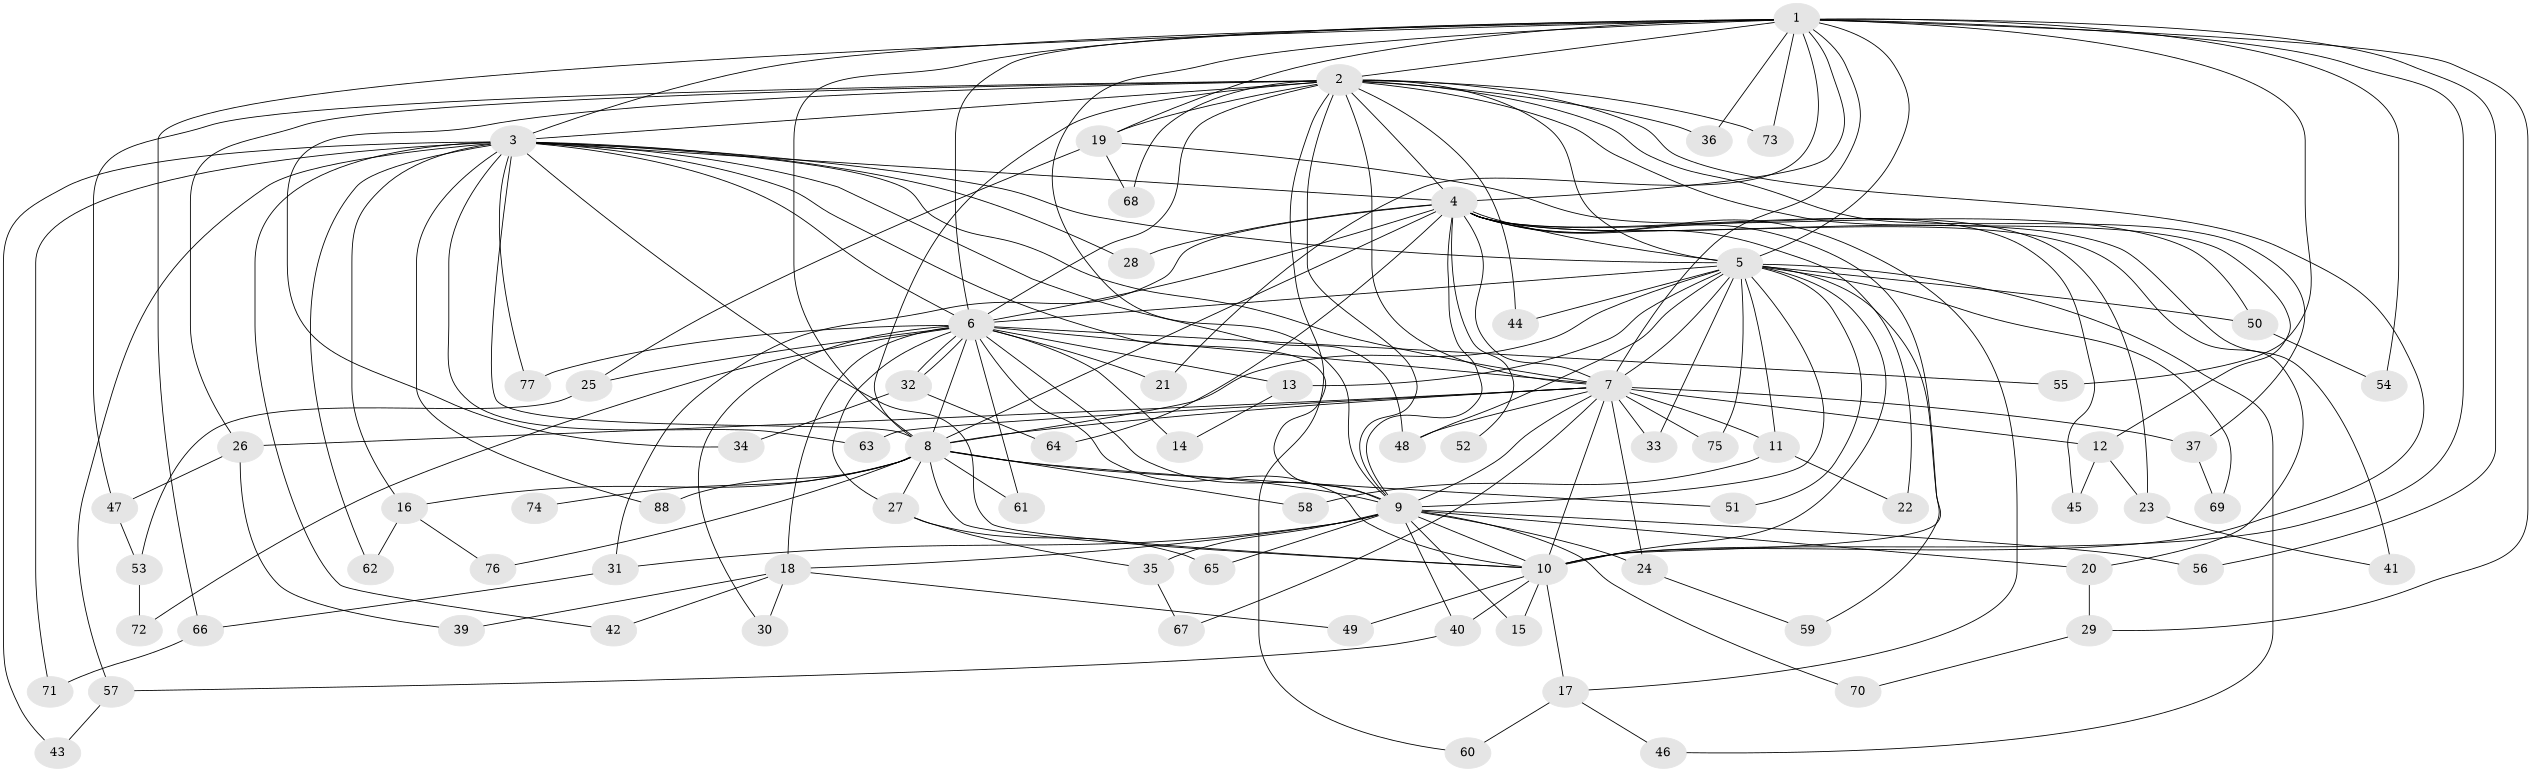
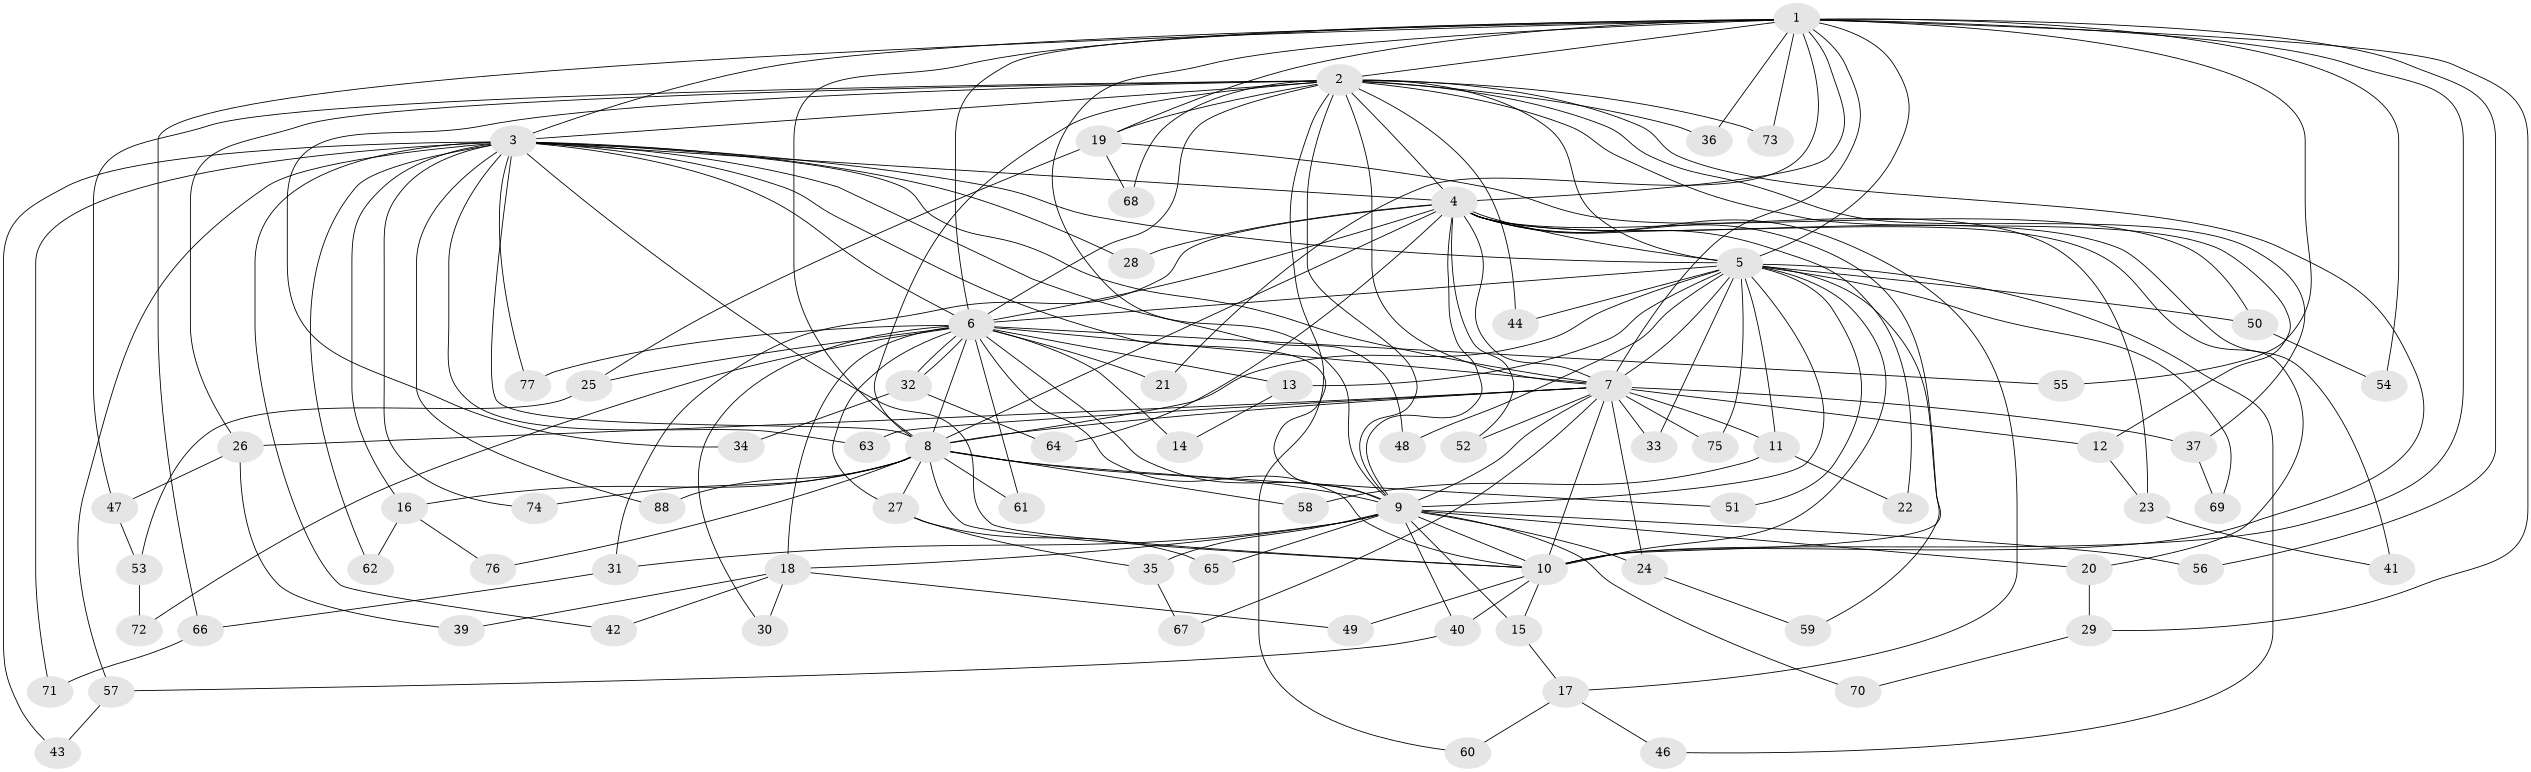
none -> (384, 335)
(1512, 410) -> (1536, 417)
(2075, 508) -> none
(1555, 631) -> (1542, 661)
